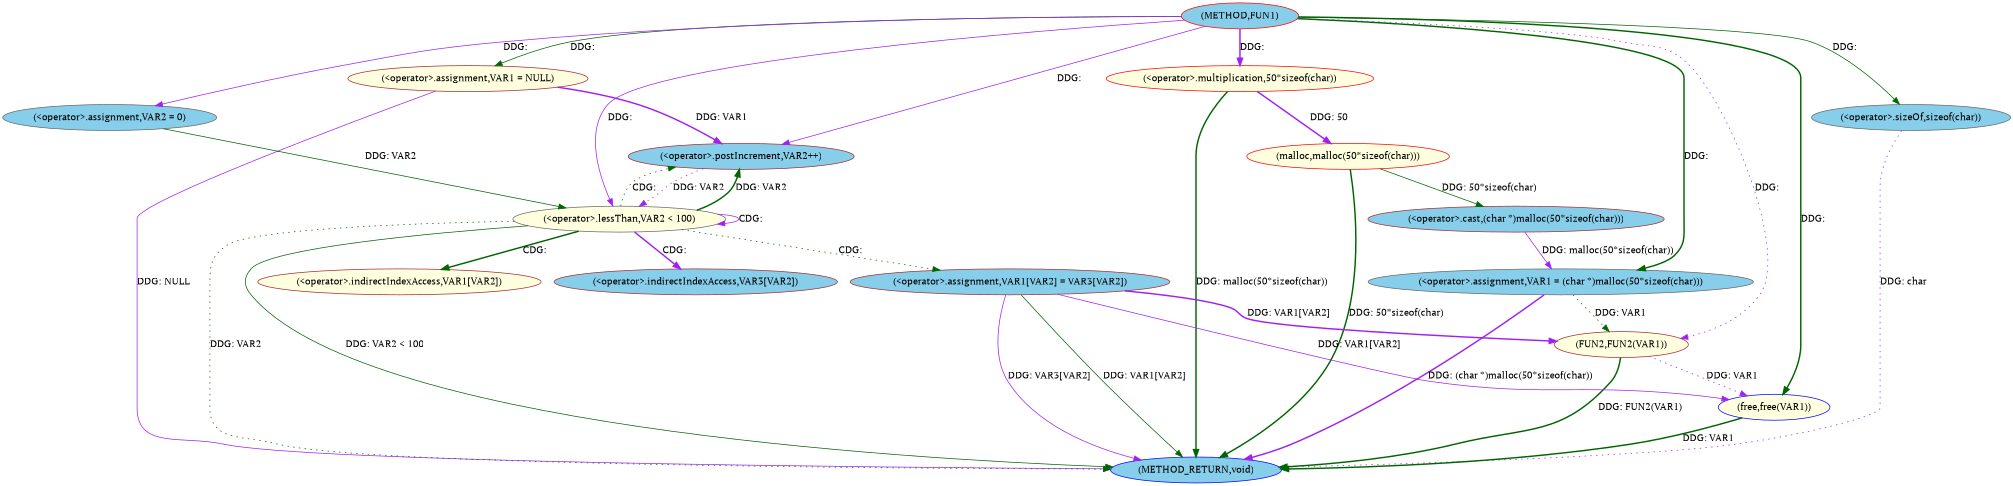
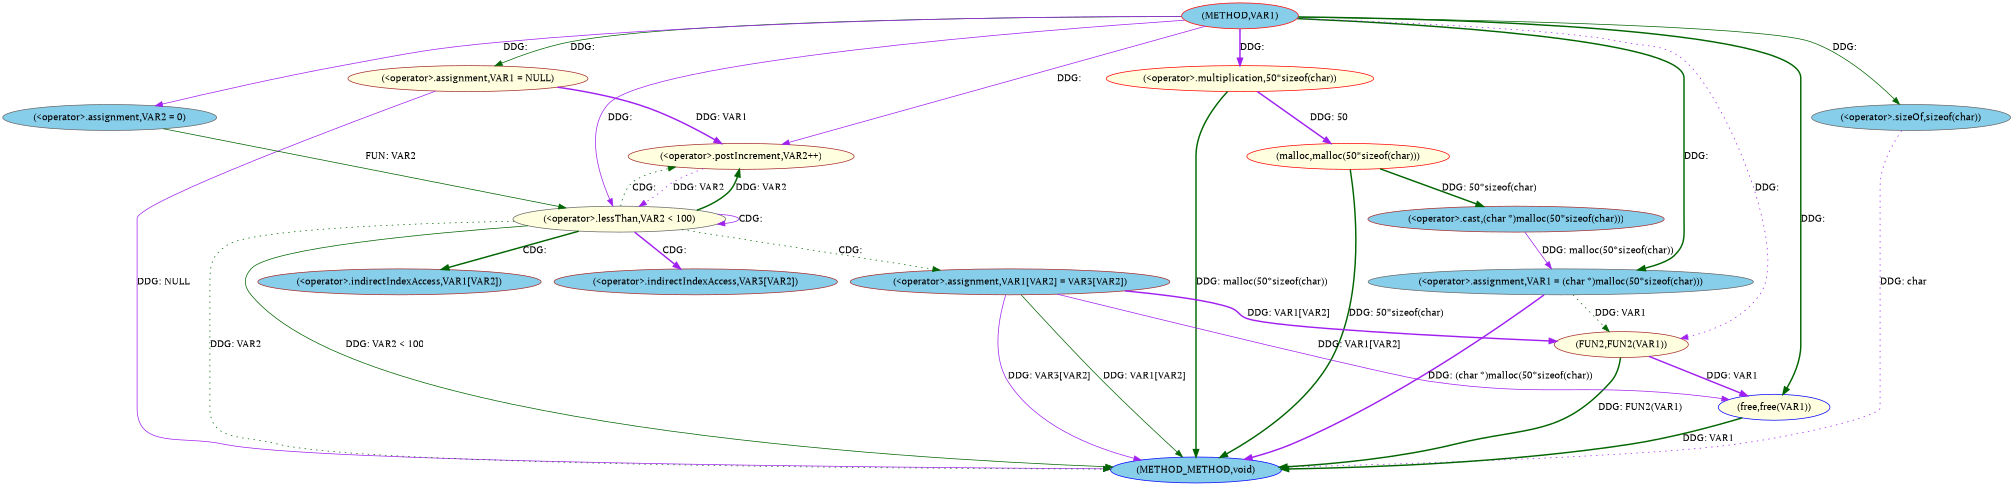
(1240, 16) -> (1240, 16)
(391, 156) -> (391, 156)
(741, 156) -> (741, 156)
(1428, 186) -> (1428, 186)
(399, 282) -> (399, 282)
(1695, 375) -> (1695, 375)
(1196, 470) -> (1196, 470)
